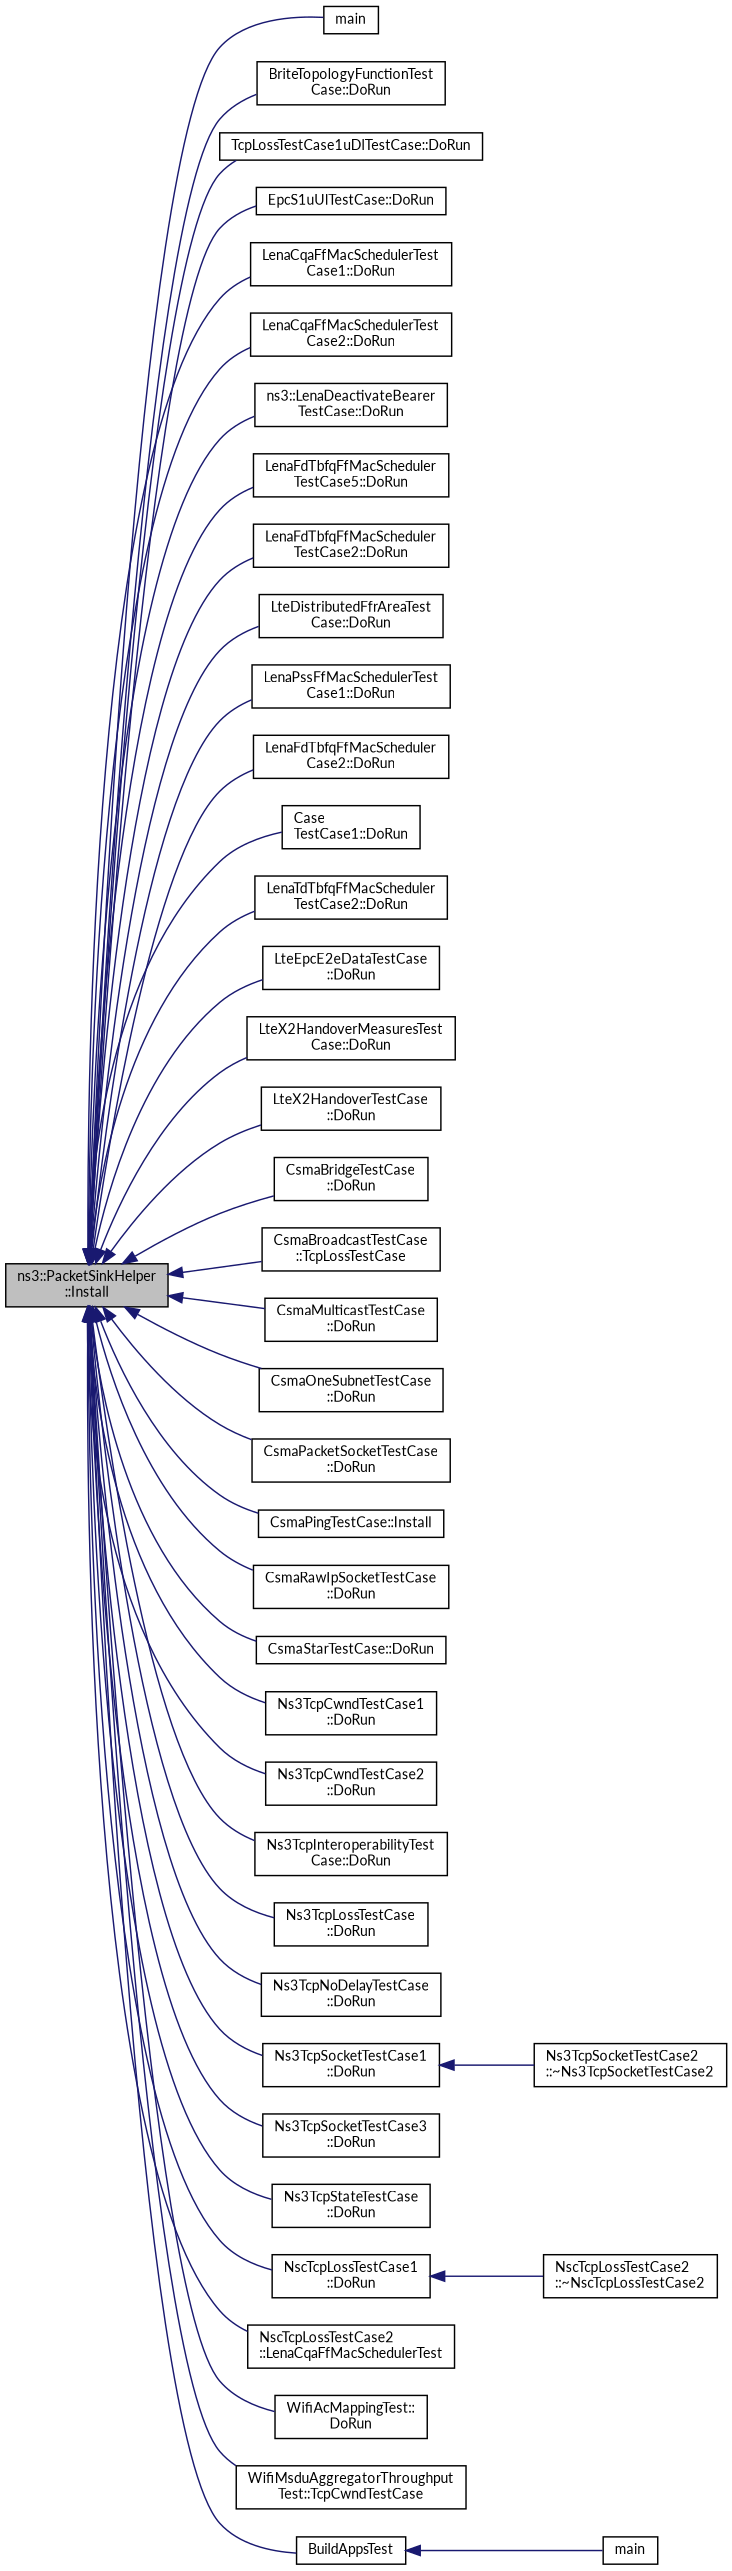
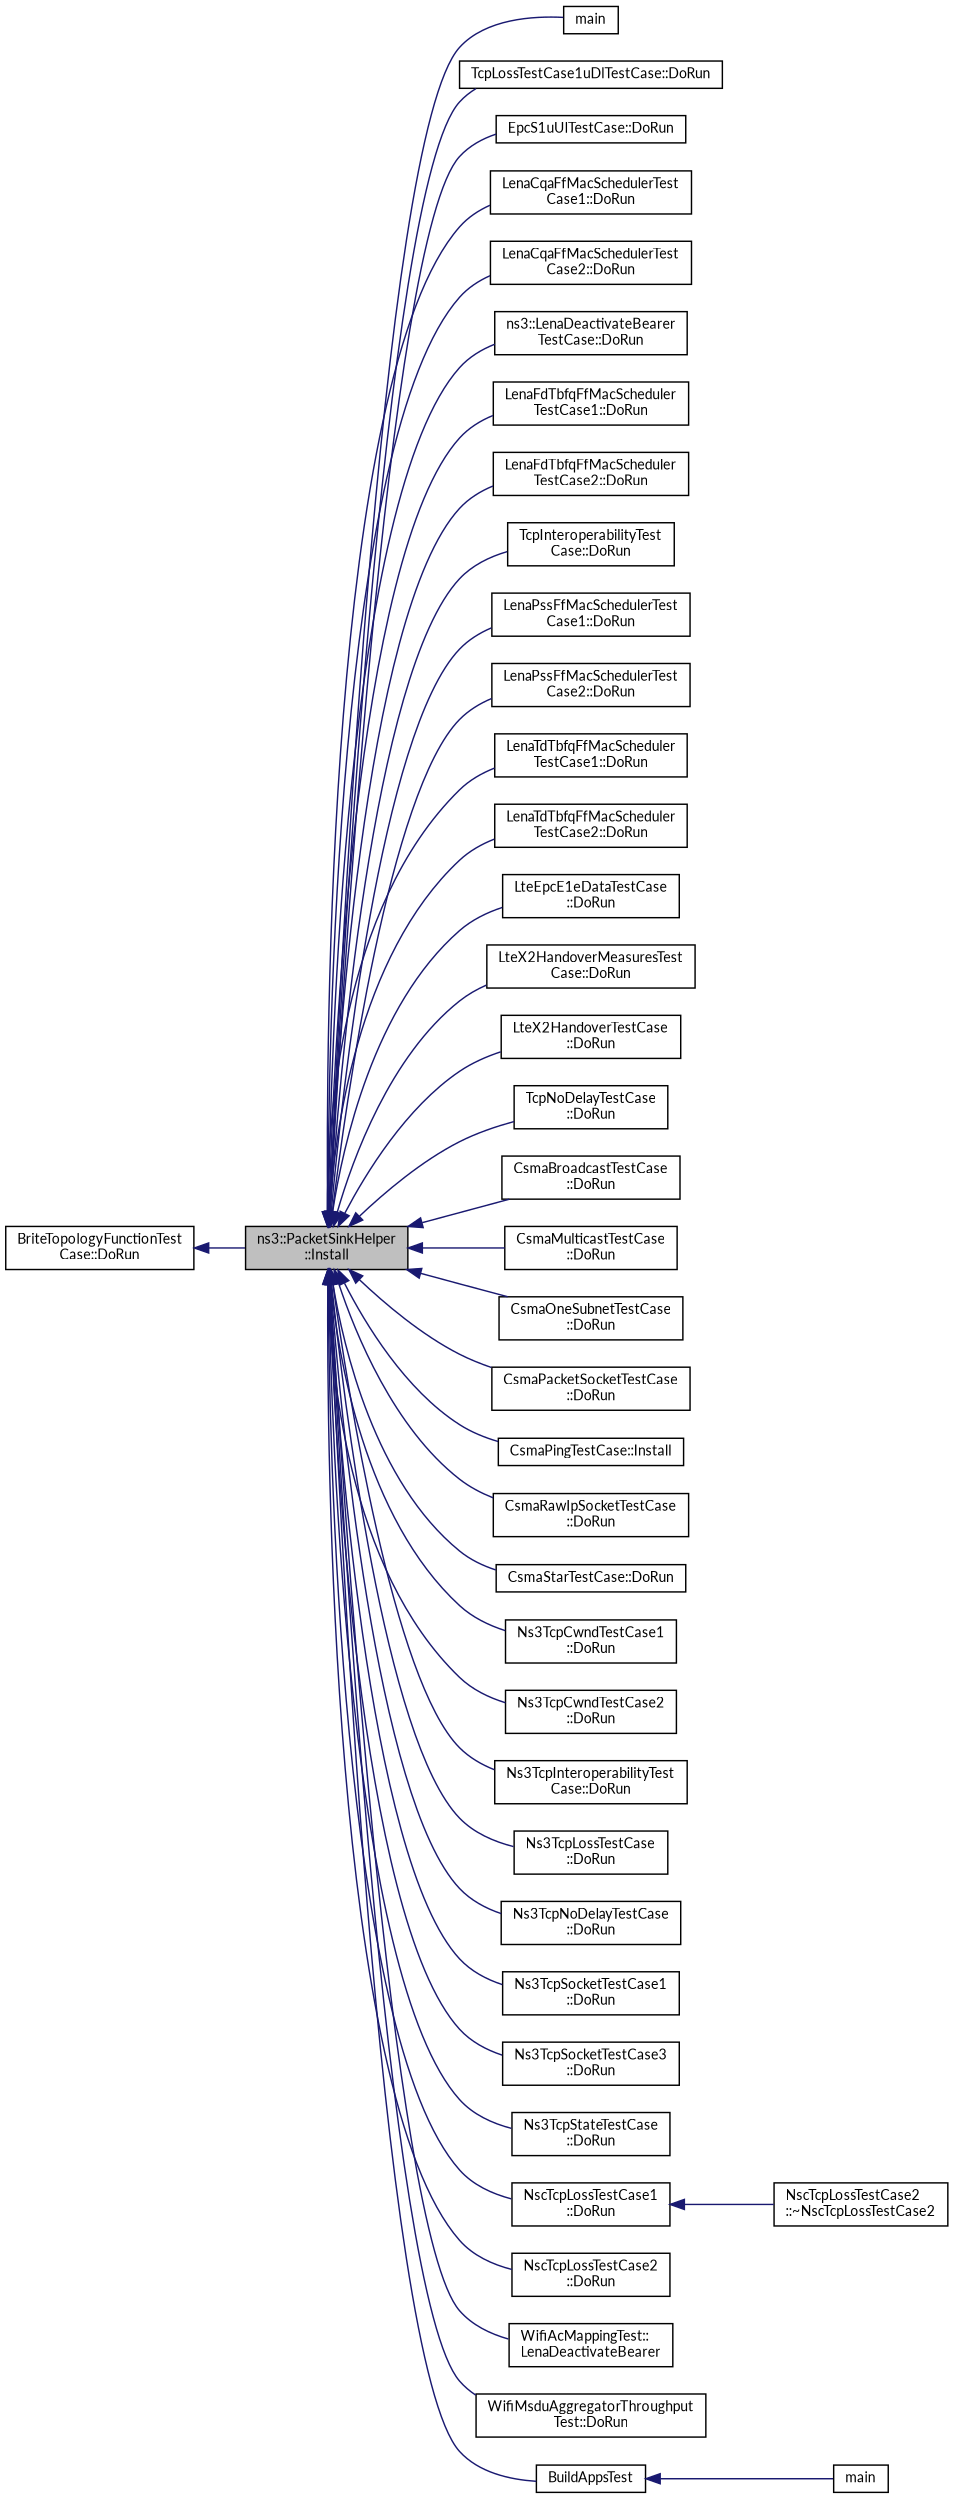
(351, 475) -> (591, 404)
(351, 616) -> (591, 544)
(129, 657) -> (227, 1248)
(351, 757) -> (591, 685)
(351, 827) -> (591, 755)
(351, 968) -> (591, 896)
(351, 1179) -> (591, 1107)
(351, 1249) -> (591, 1178)
(630, 2065) -> none
(351, 2347) -> (591, 2275)
(351, 2417) -> (591, 2345)
(351, 2487) -> (591, 2416)
